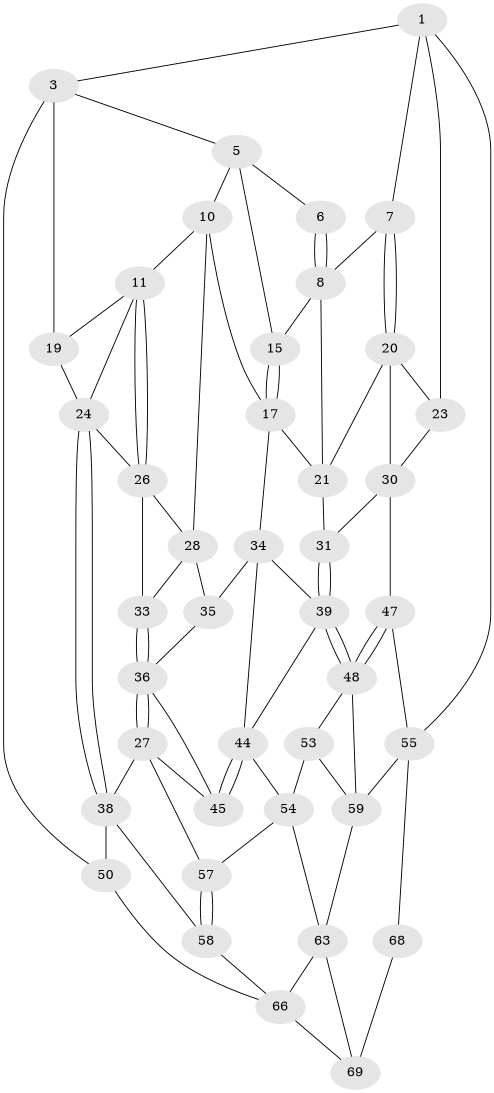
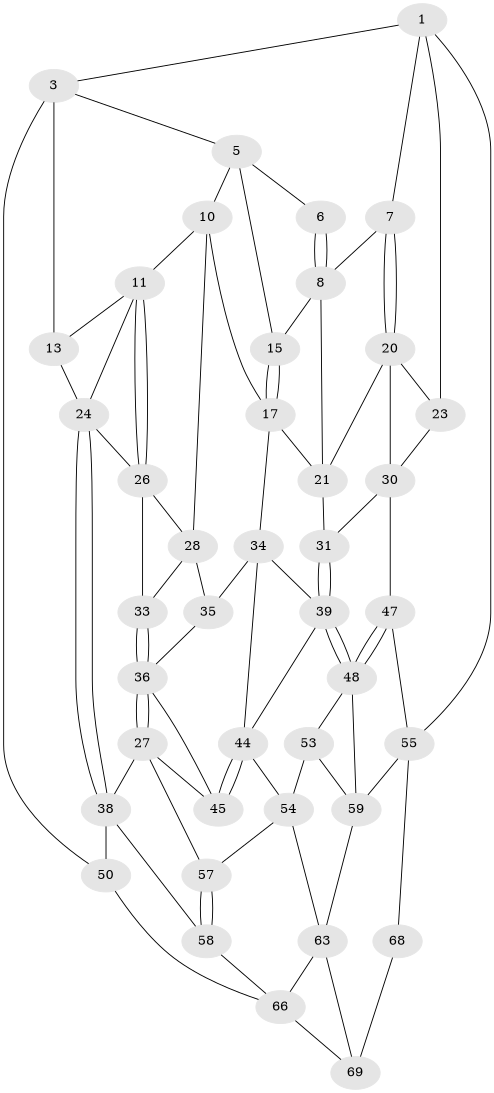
(54, 349) -> (54, 349)
